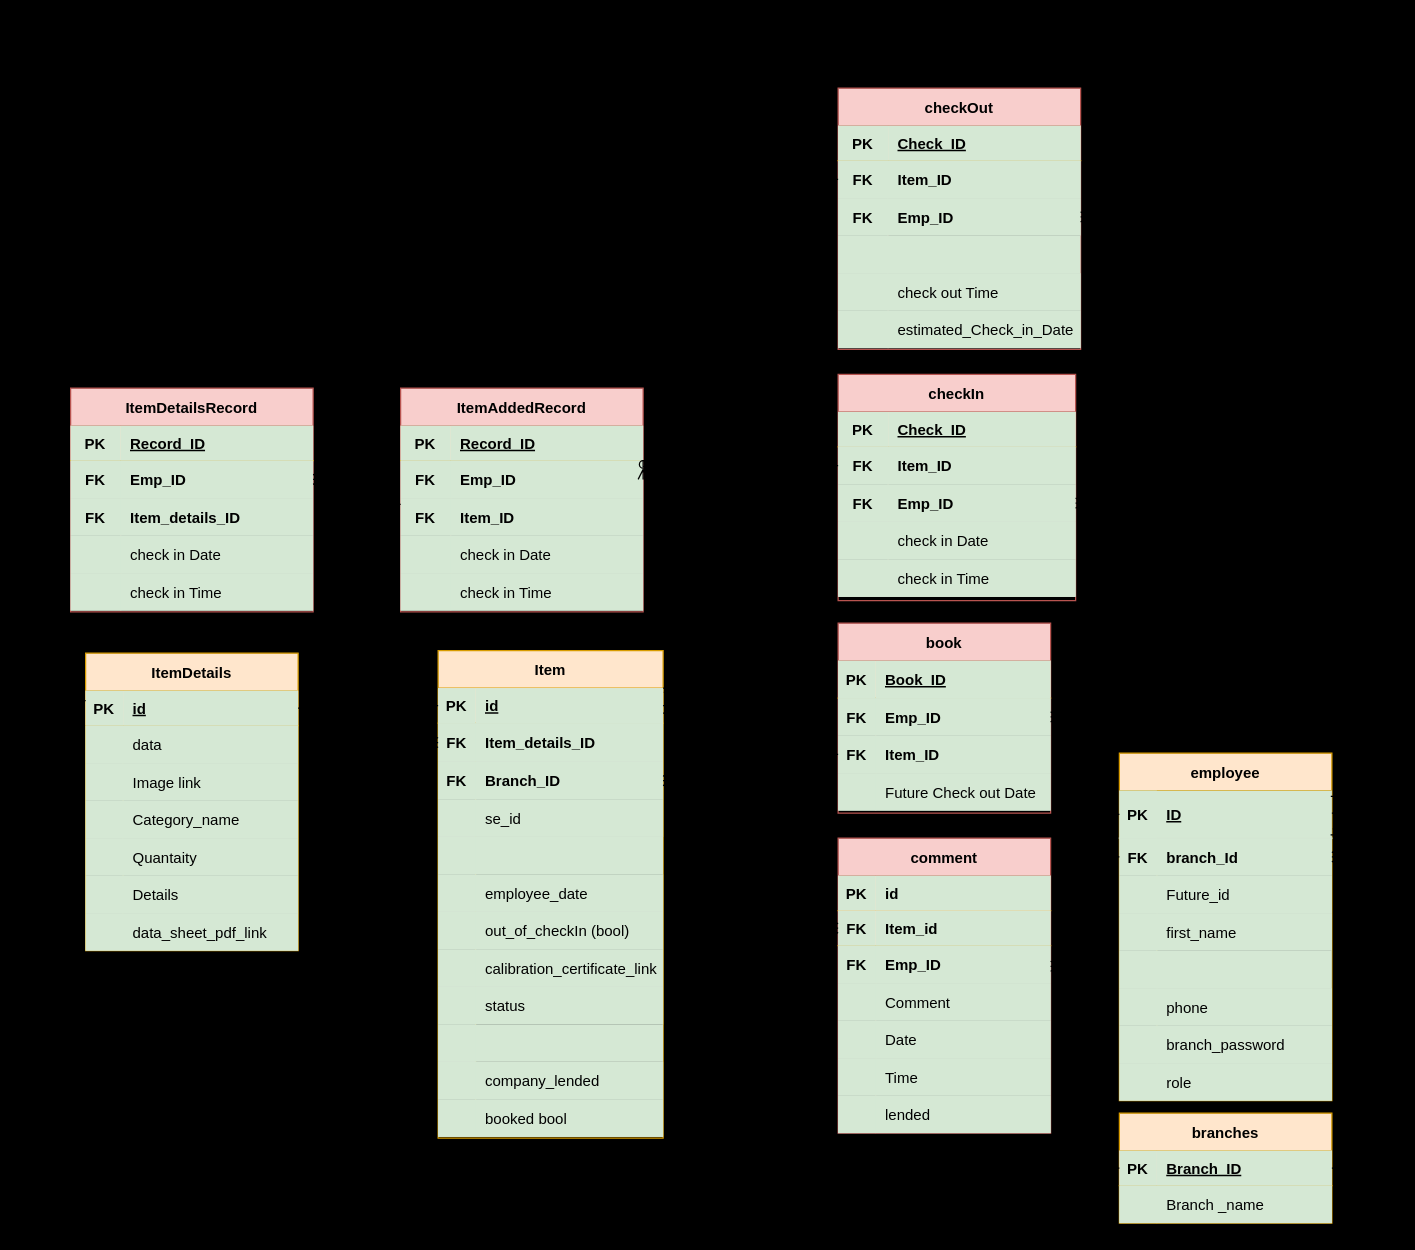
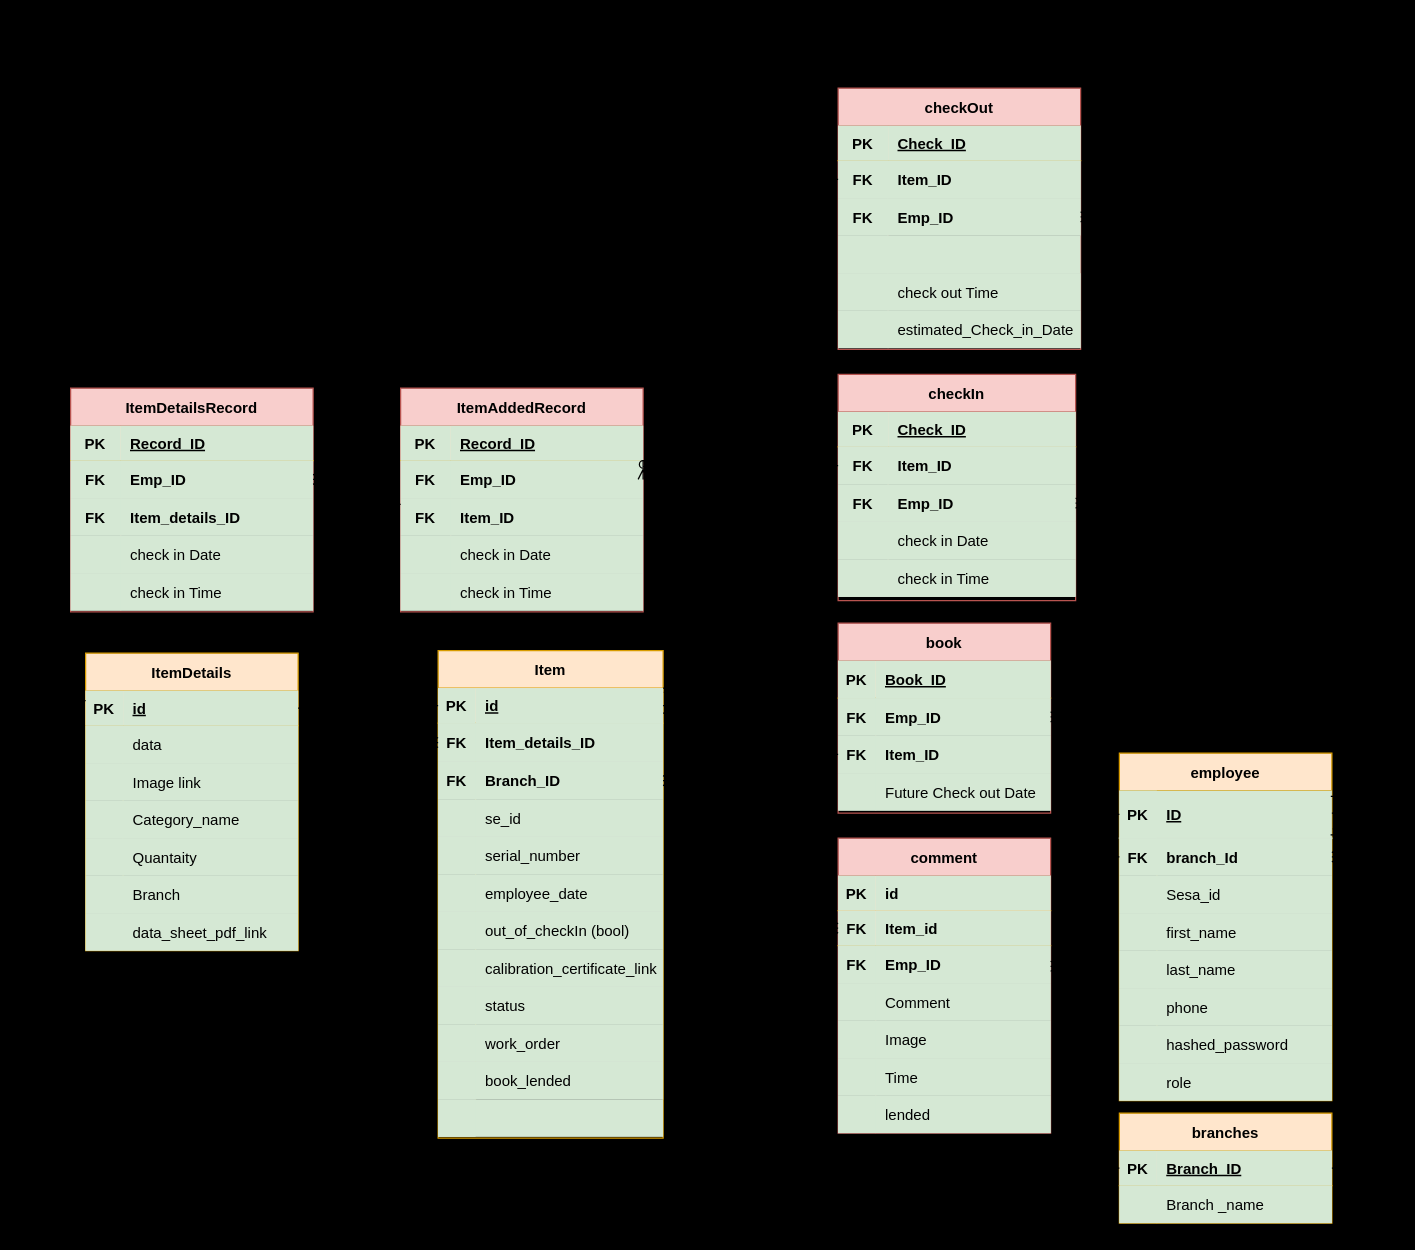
none -> (569, 856)
(158, 895) -> (158, 895)
(1202, 895) -> (1194, 895)
none -> (1244, 969)
(902, 1040) -> (906, 1040)
none -> (569, 1043)
(1229, 1045) -> (1229, 1045)
(542, 1081) -> (529, 1081)
(569, 1118) -> none
